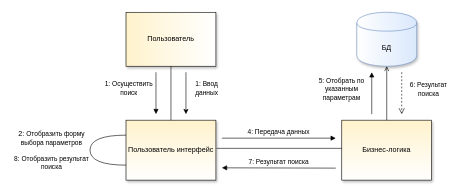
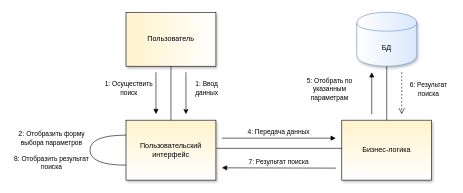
(387, 70) -> (387, 69)
(342, 89) -> (330, 89)
(171, 150) -> (171, 150)
